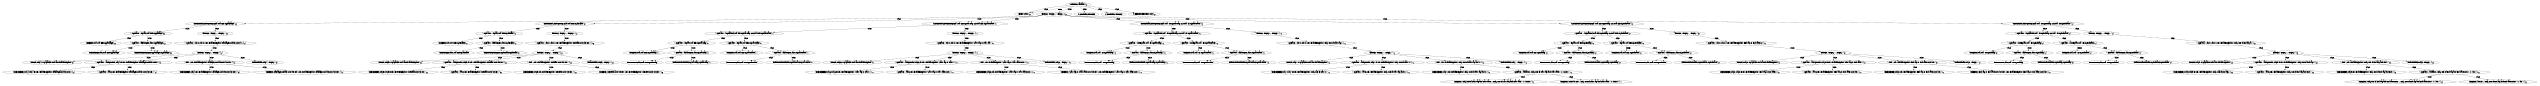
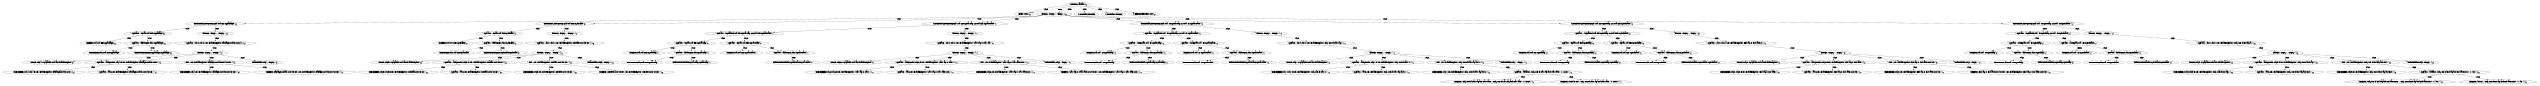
(1629, 48) -> (1629, 48)
(742, 63) -> none
